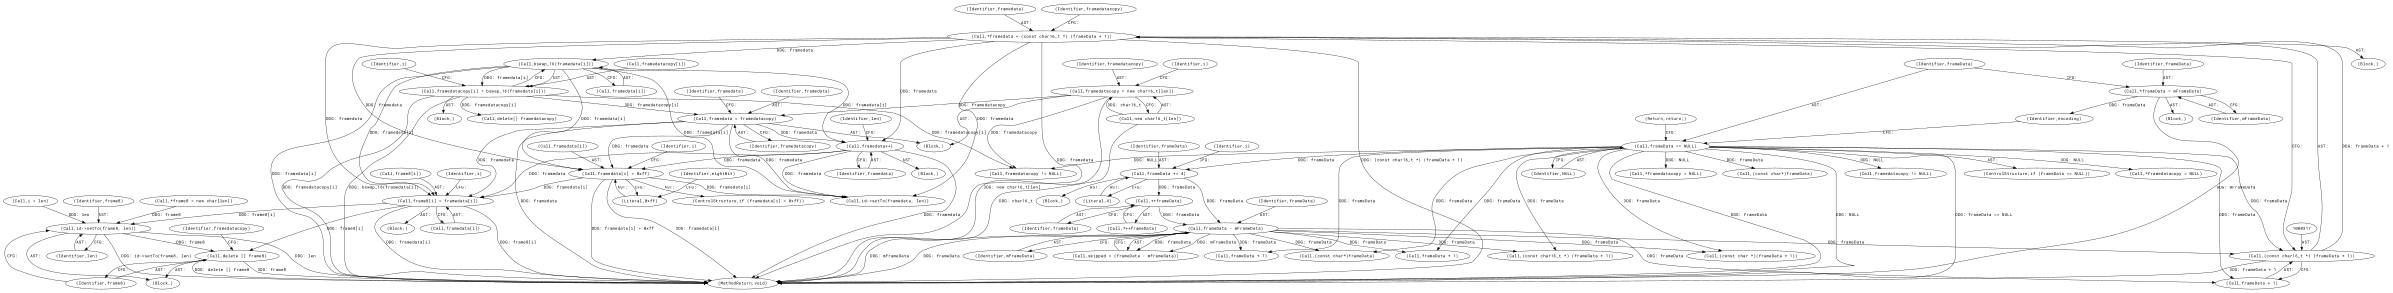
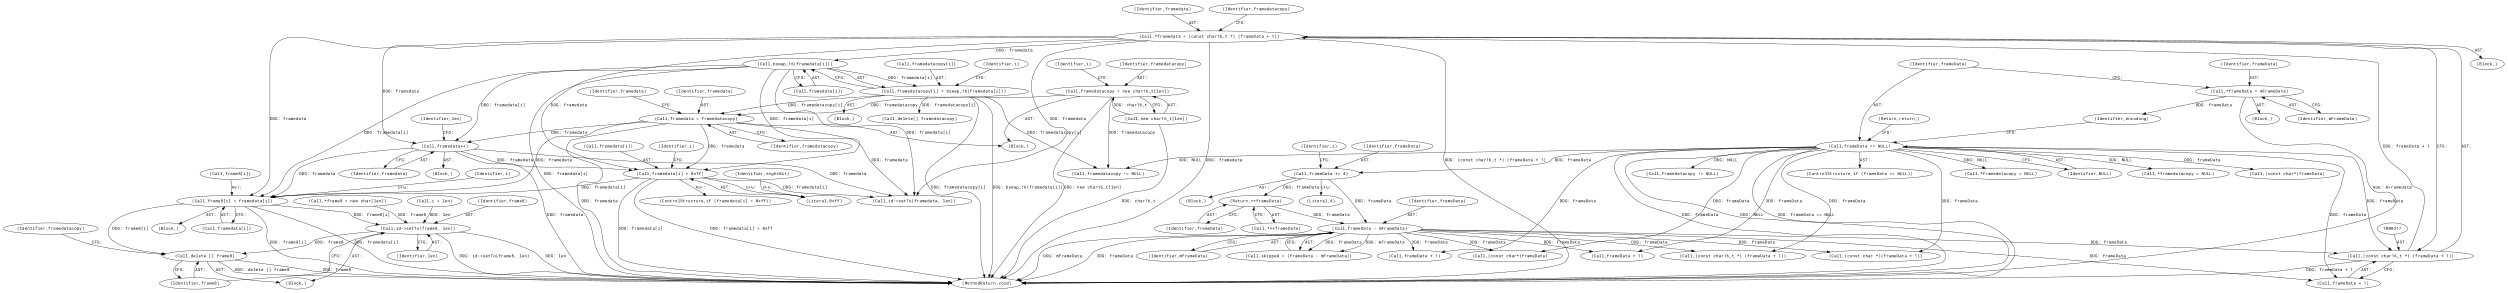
(1111, 184) -> none
(1159, 201) -> (1256, 201)
